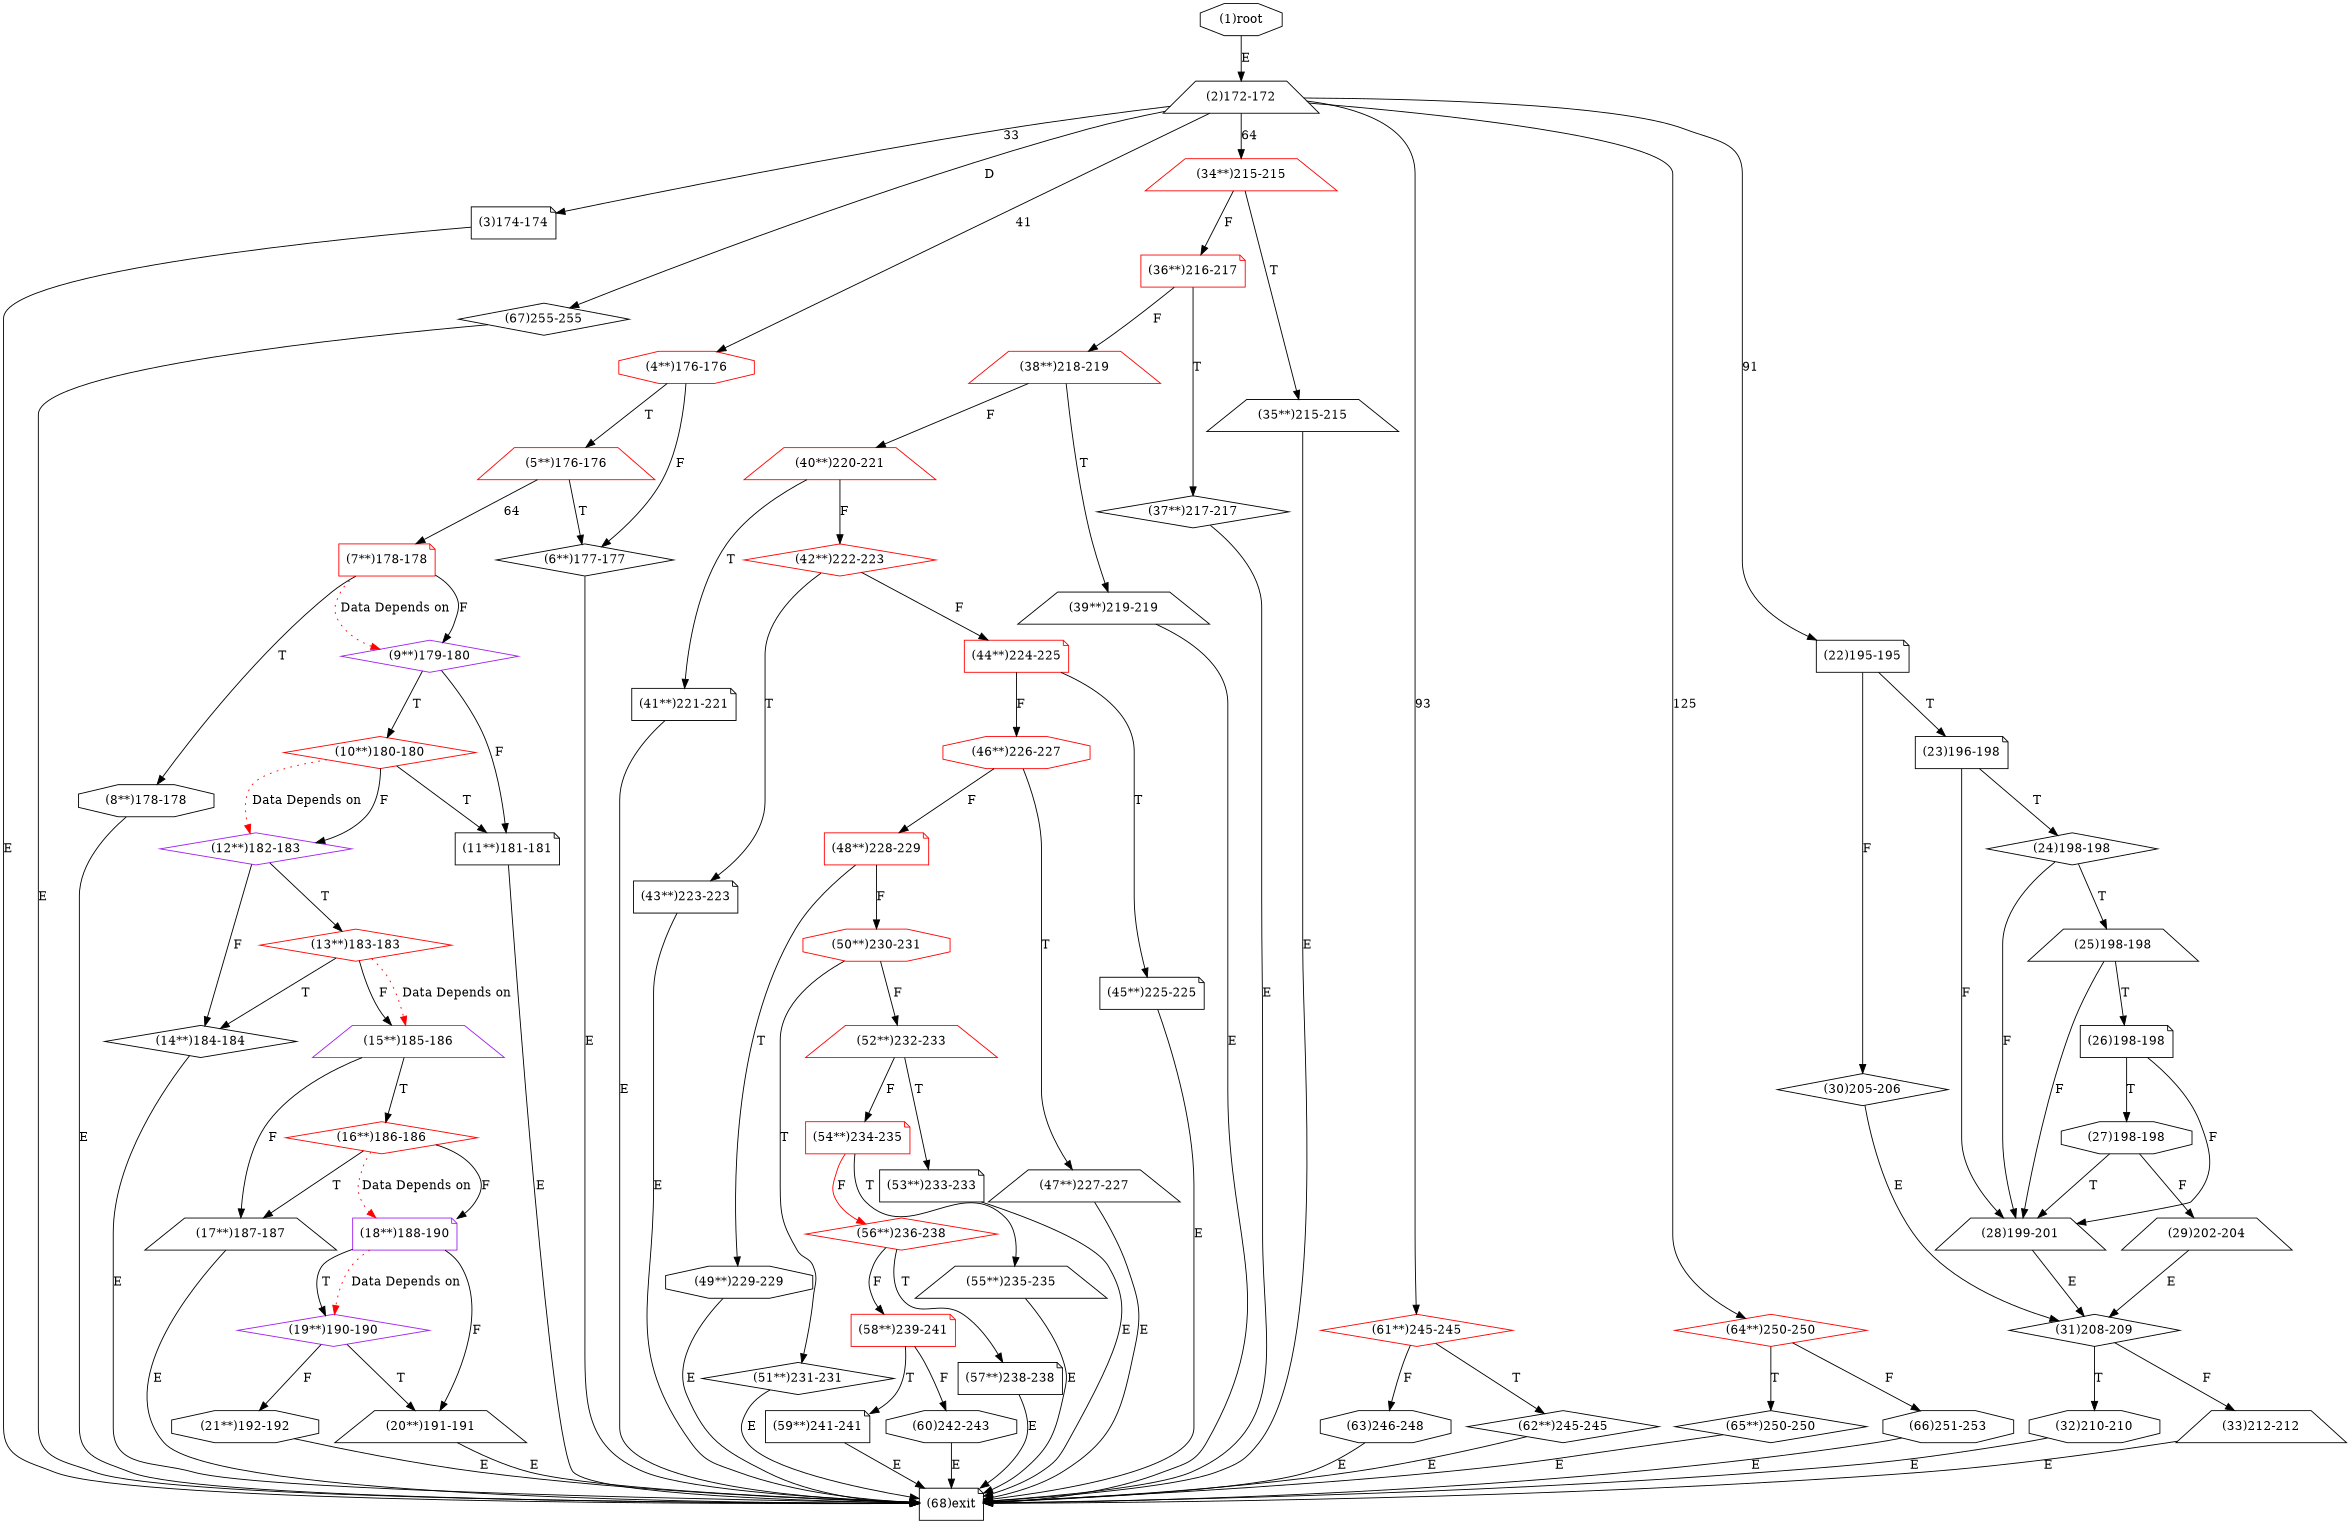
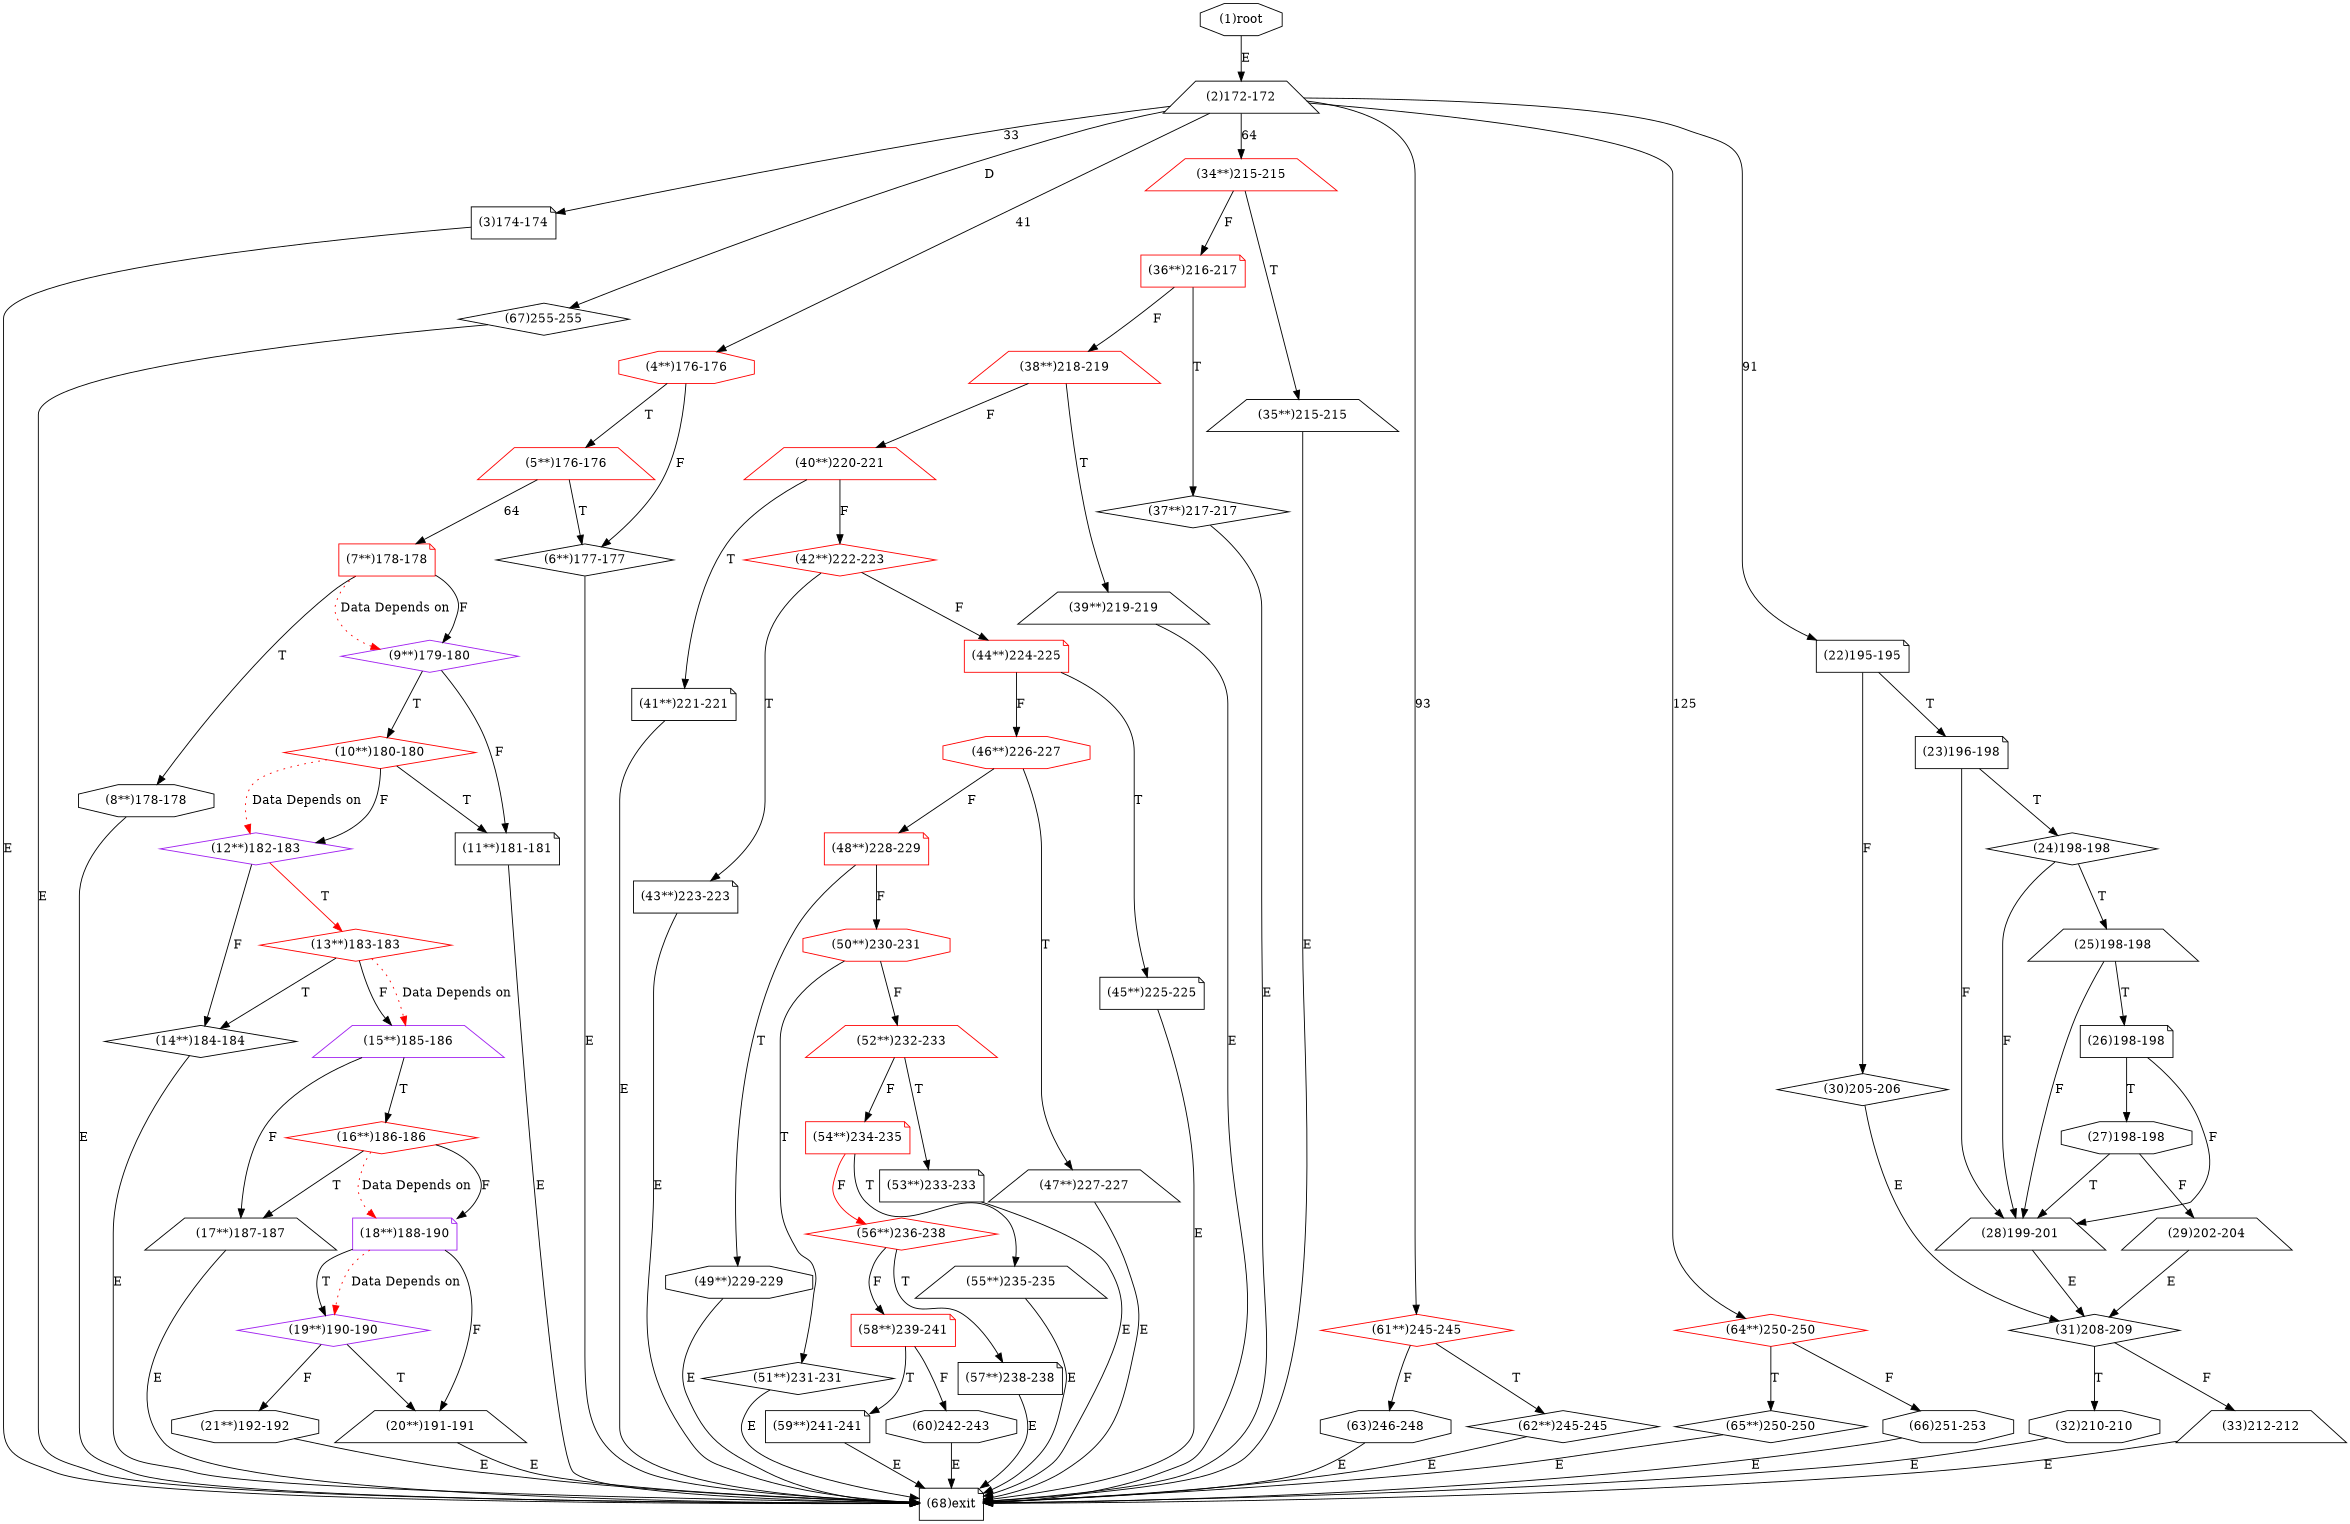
(303, 894) -> (303, 894)
